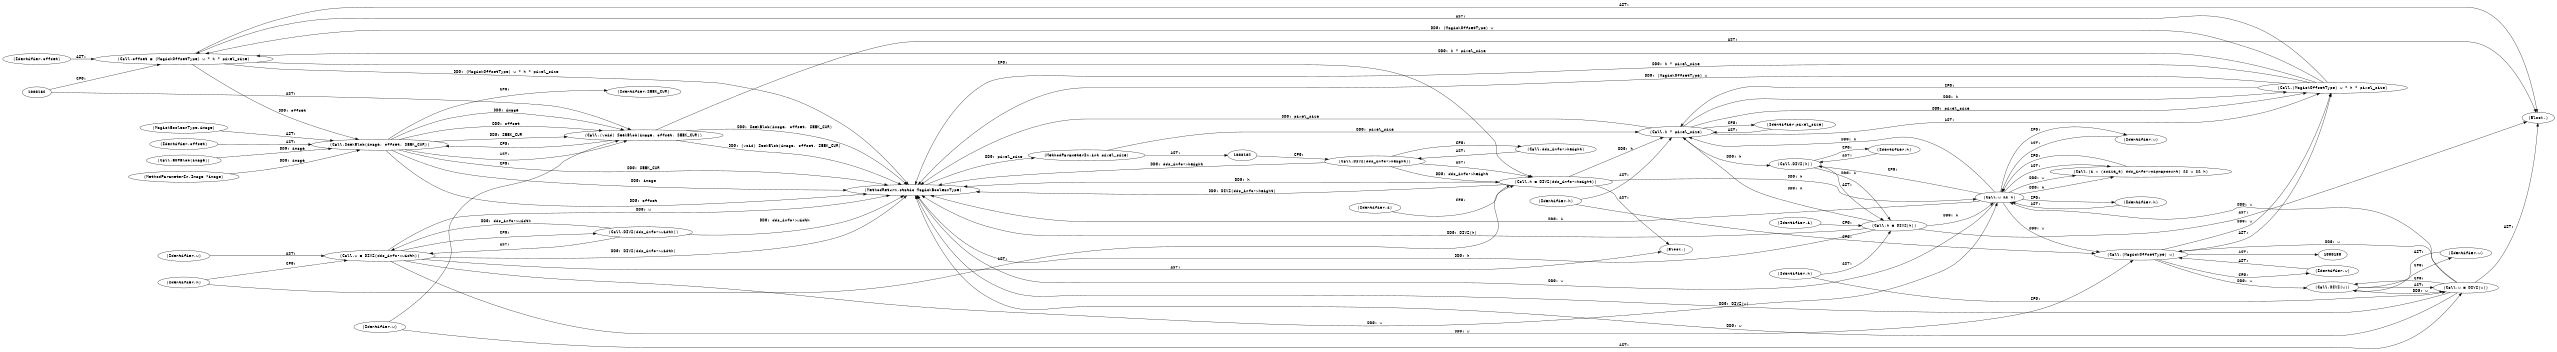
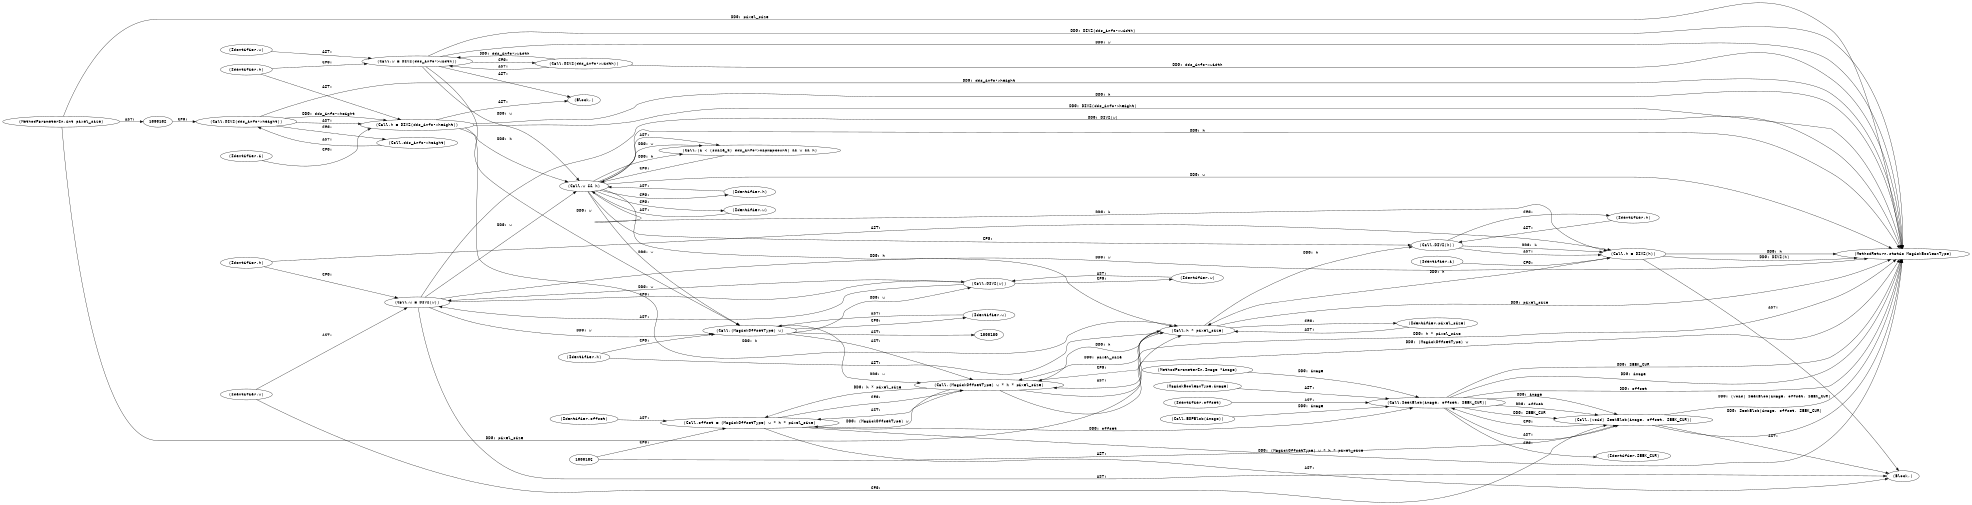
(914, 65) -> (869, 404)
(978, 167) -> (1041, 19)
(1961, 220) -> (1059, 216)
